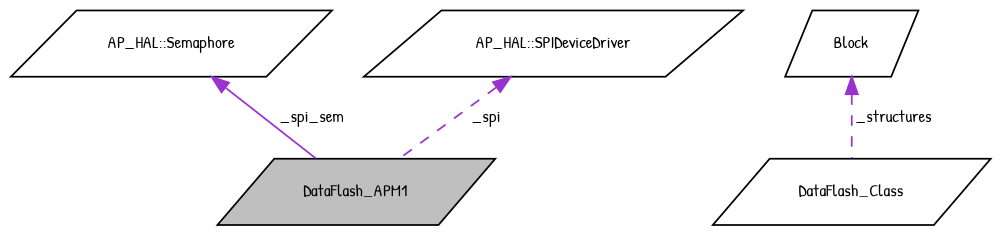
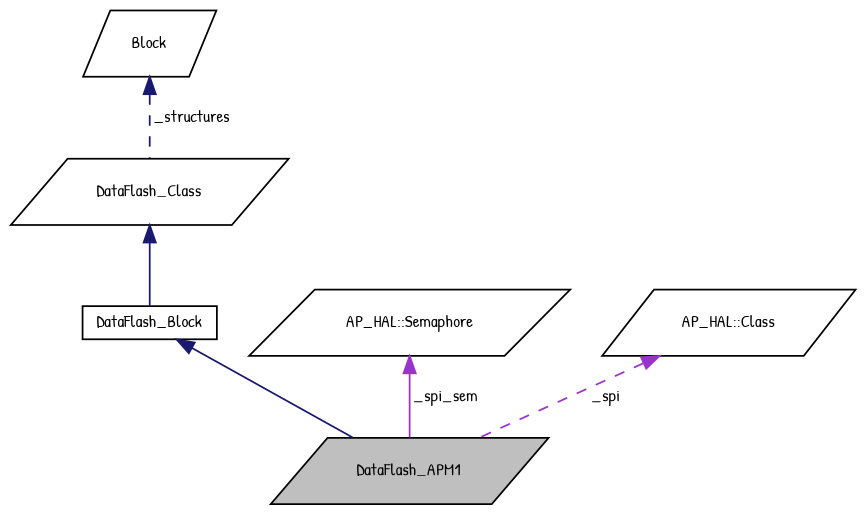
(553, 44) -> (729, 323)
(852, 126) -> (150, 126)
none -> (150, 323)
